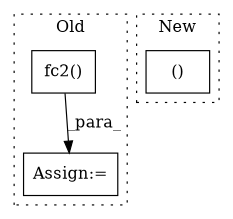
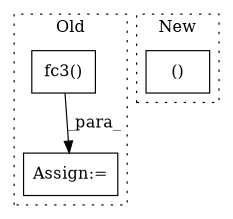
(64, 72) -> (64, 72)
